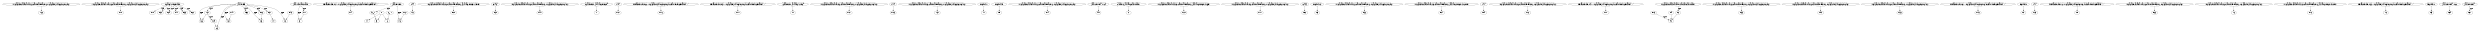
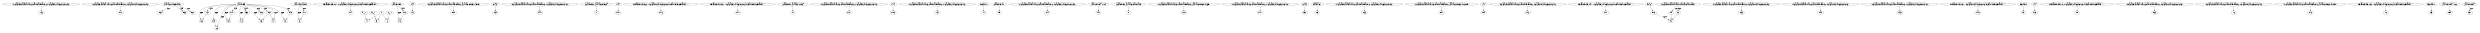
(173, 4) -> (173, 4)
(301, 4) -> (301, 4)
(999, 4) -> (999, 4)
(1129, 4) -> (1129, 4)
(1317, 4) -> (1317, 4)
none -> (1649, 4)
none -> (268, 5)
none -> (235, 7)
none -> (265, 7)
(385, 8) -> (401, 8)
none -> (1674, 8)
(152, 13) -> none
(168, 13) -> none
(177, 13) -> none
none -> (364, 13)
(261, 16) -> (266, 17)
(209, 17) -> (221, 7)
none -> (241, 21)
